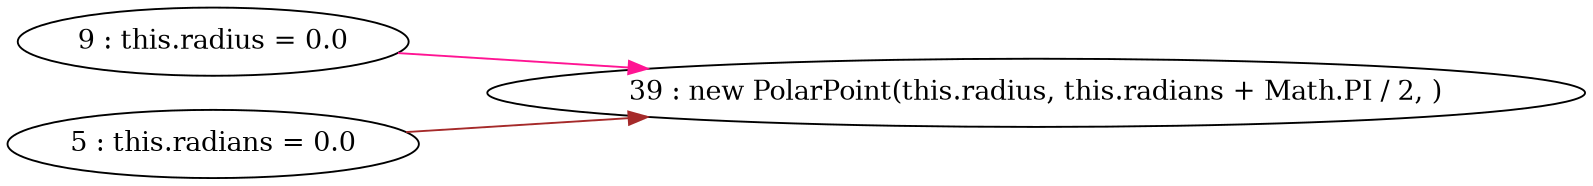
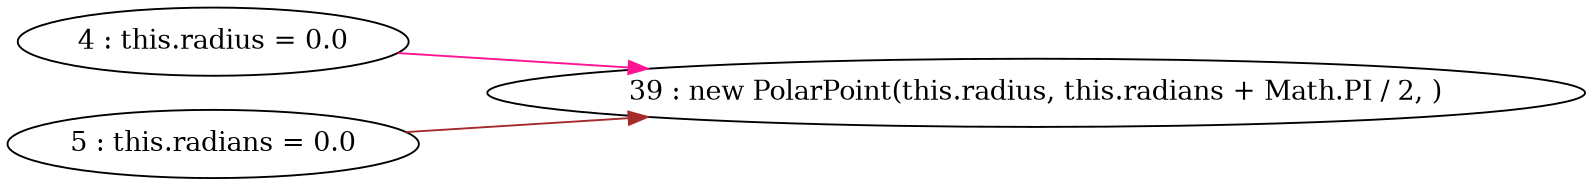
(213, 42) -> (213, 42)
